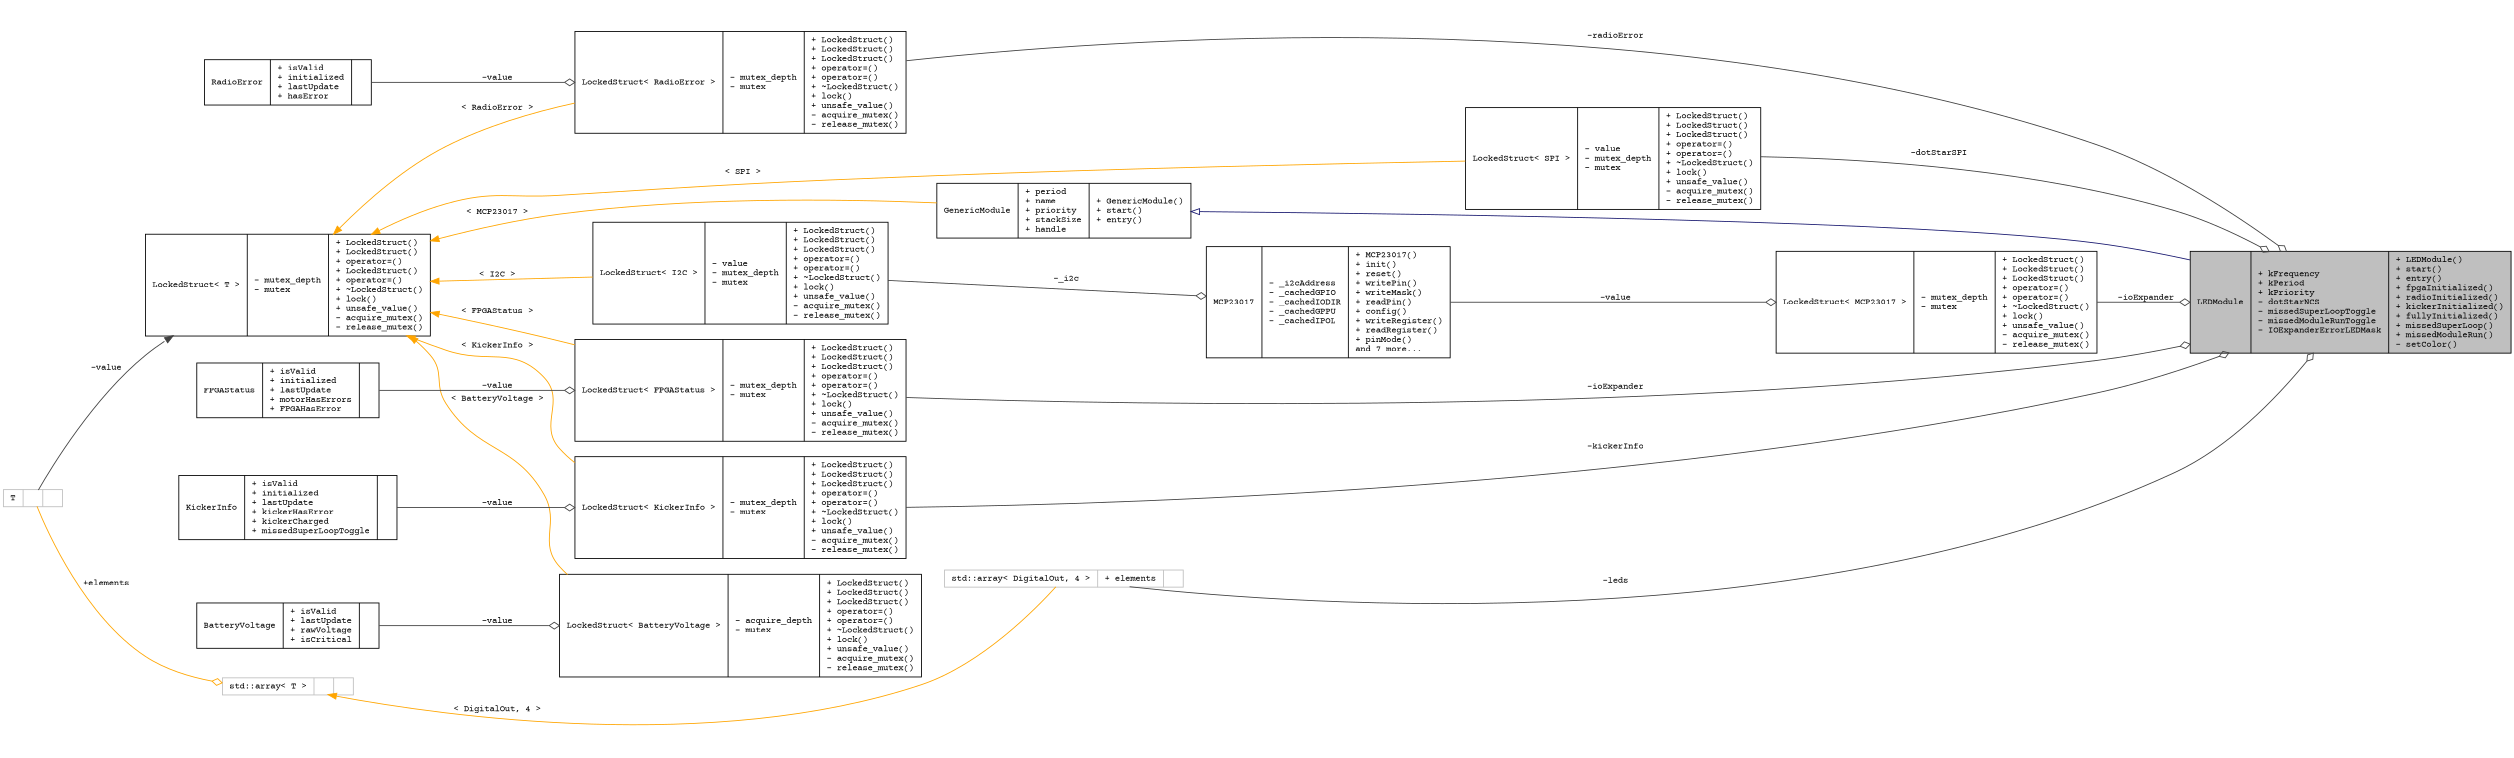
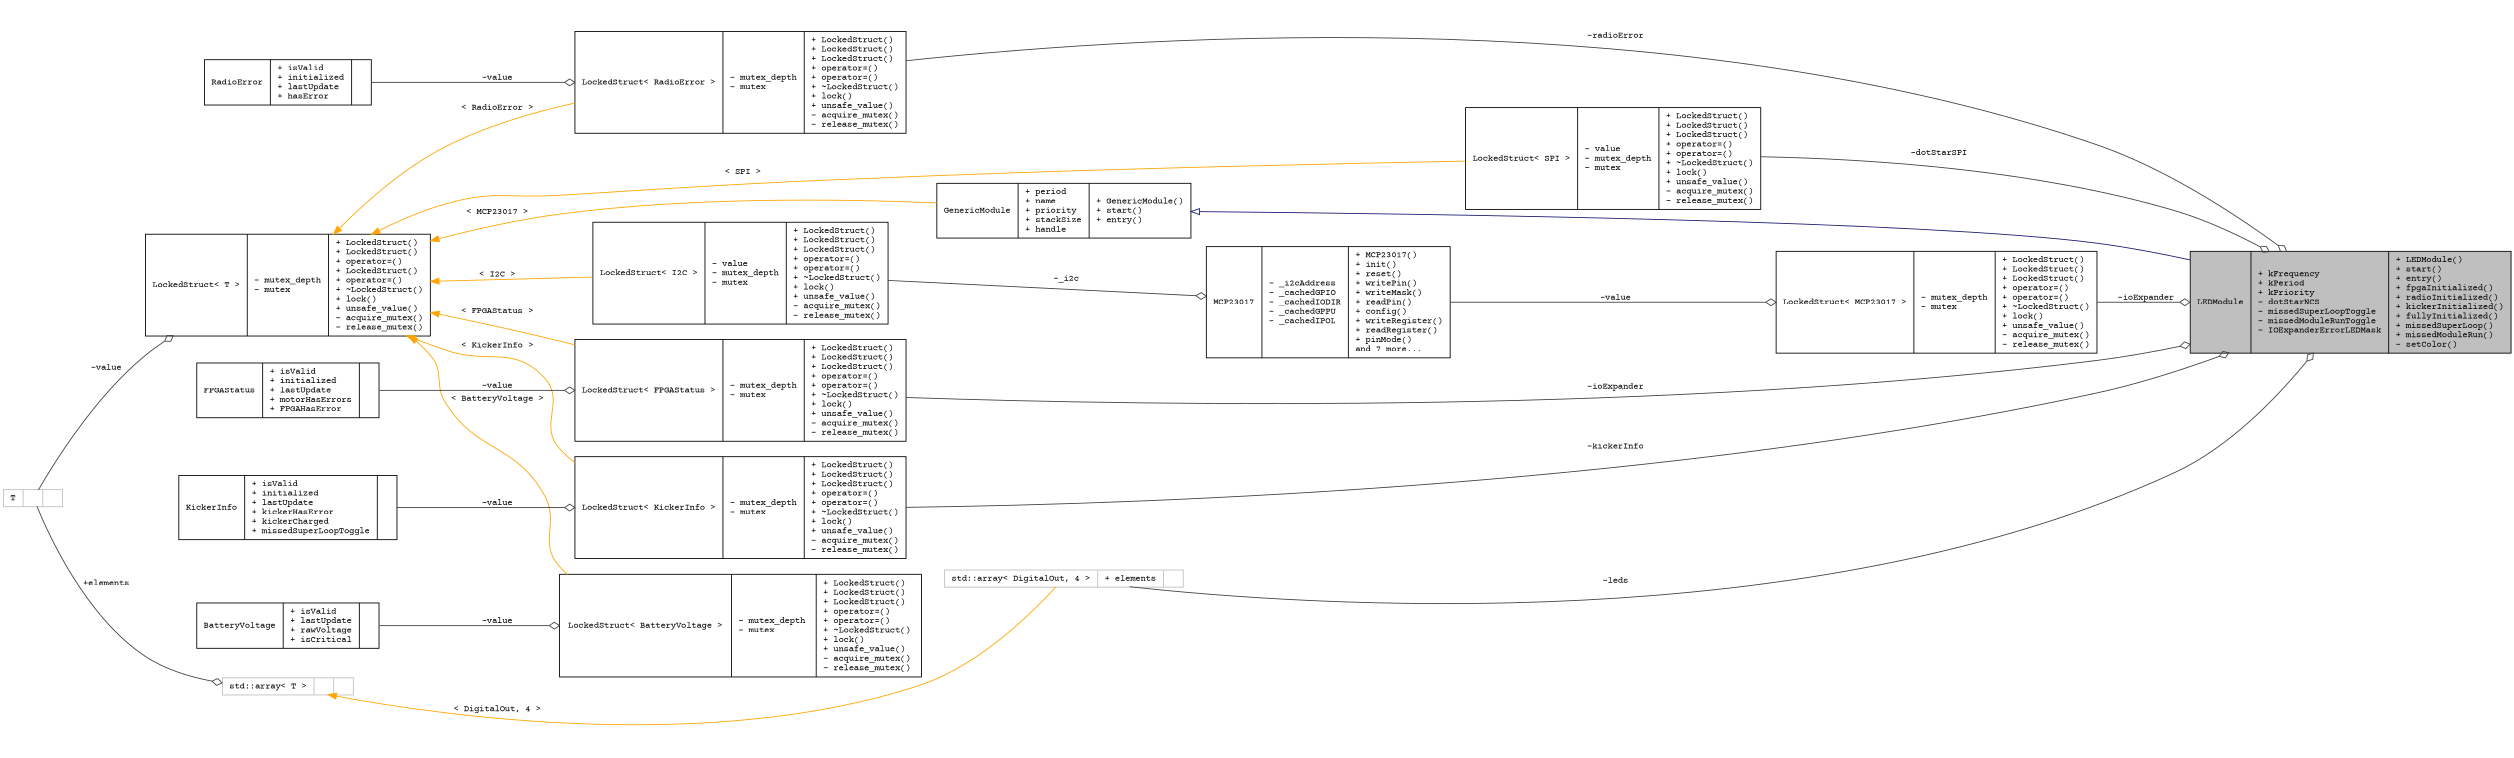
(94, 409) -> (94, 409)
(103, 617) -> (103, 617)
(774, 621) -> (772, 621)
